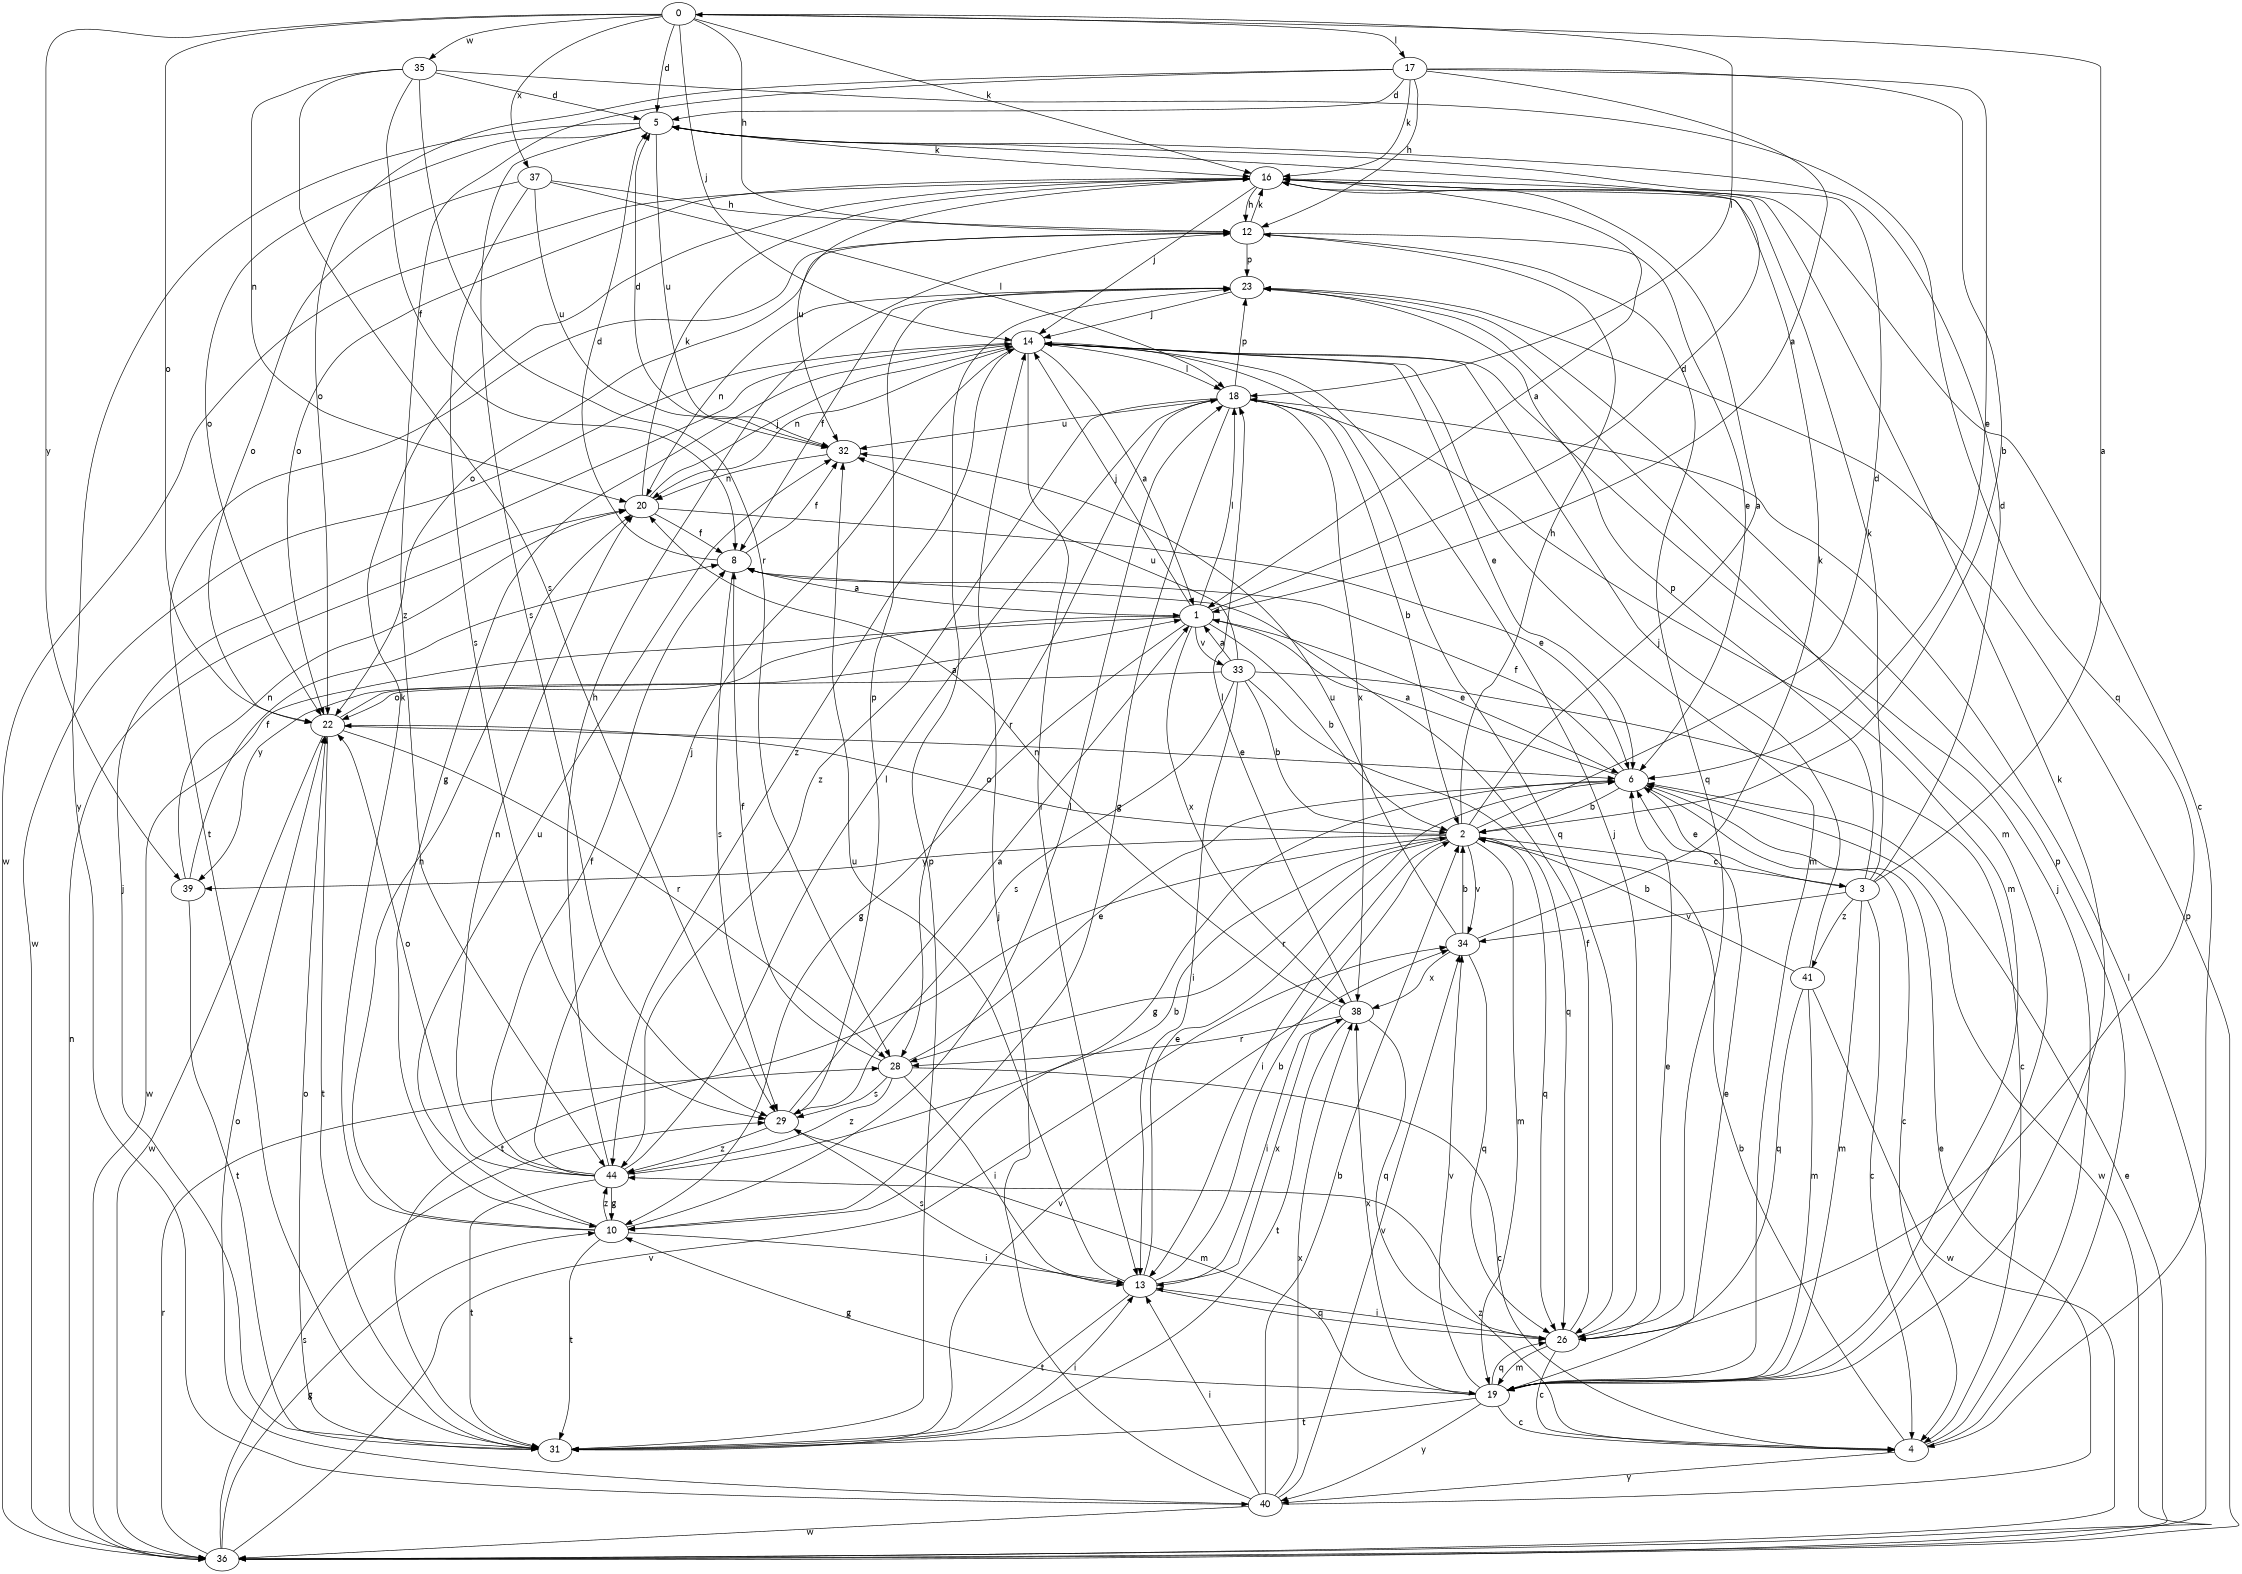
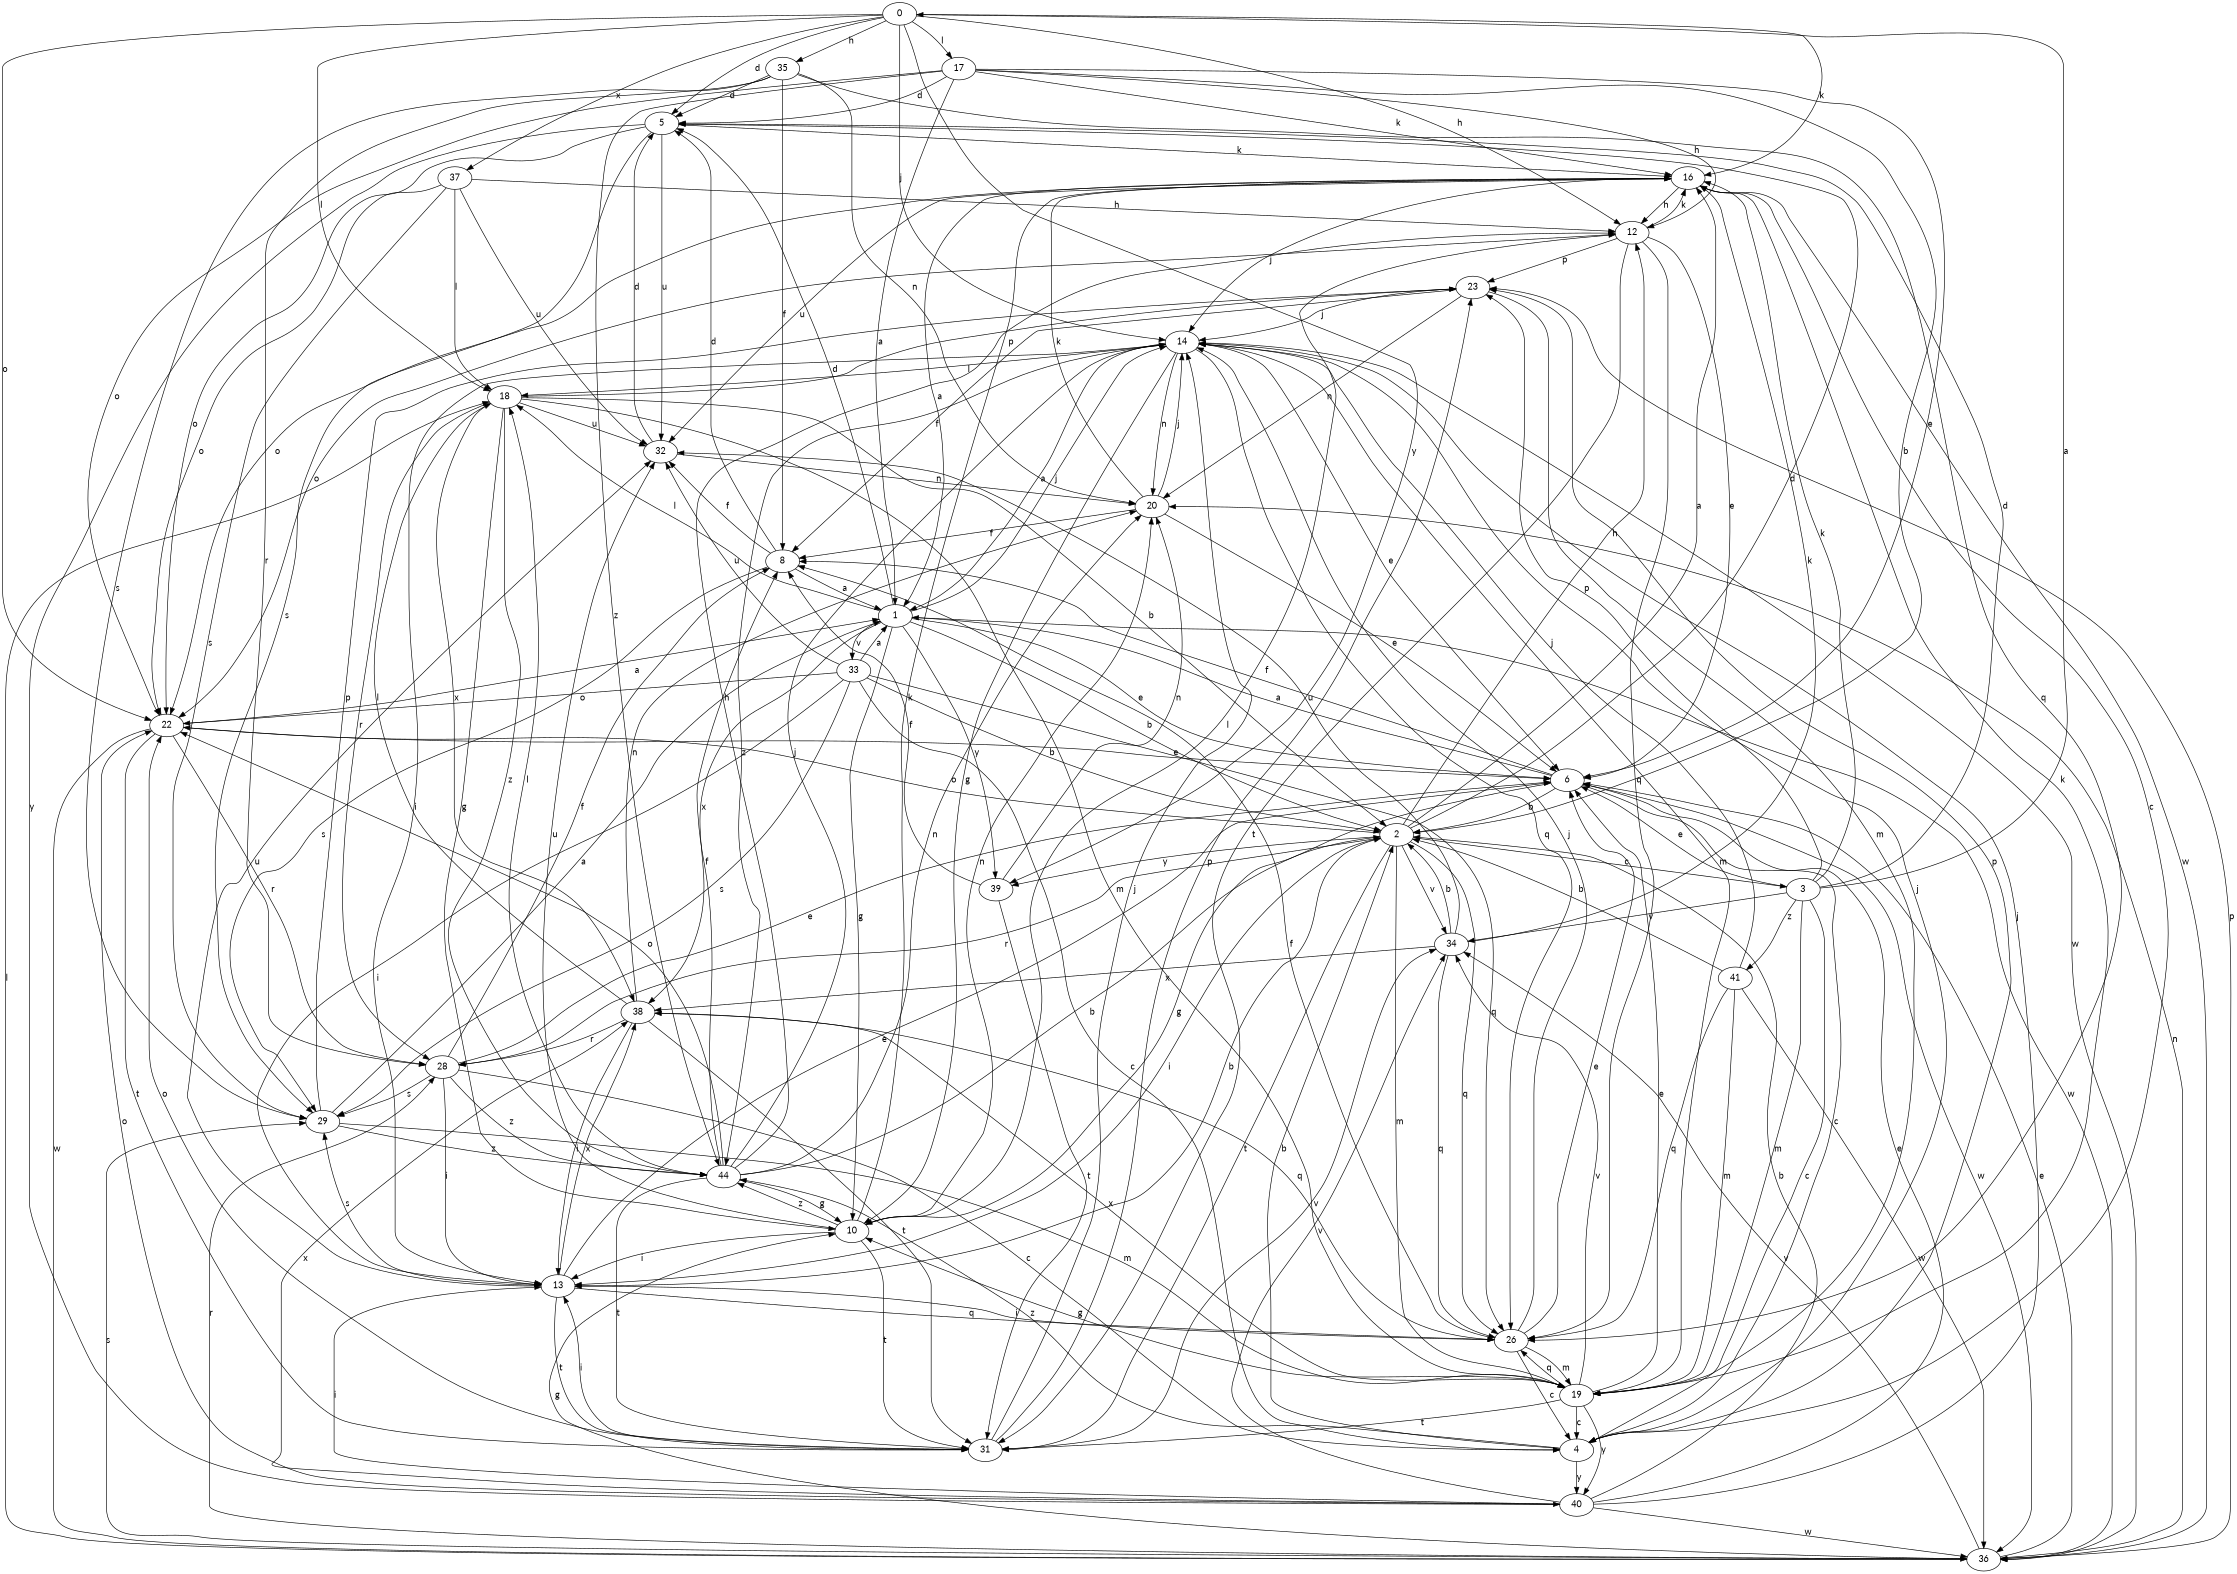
(470, 41) -> (851, 41)
(1034, 907) -> (1221, 720)
